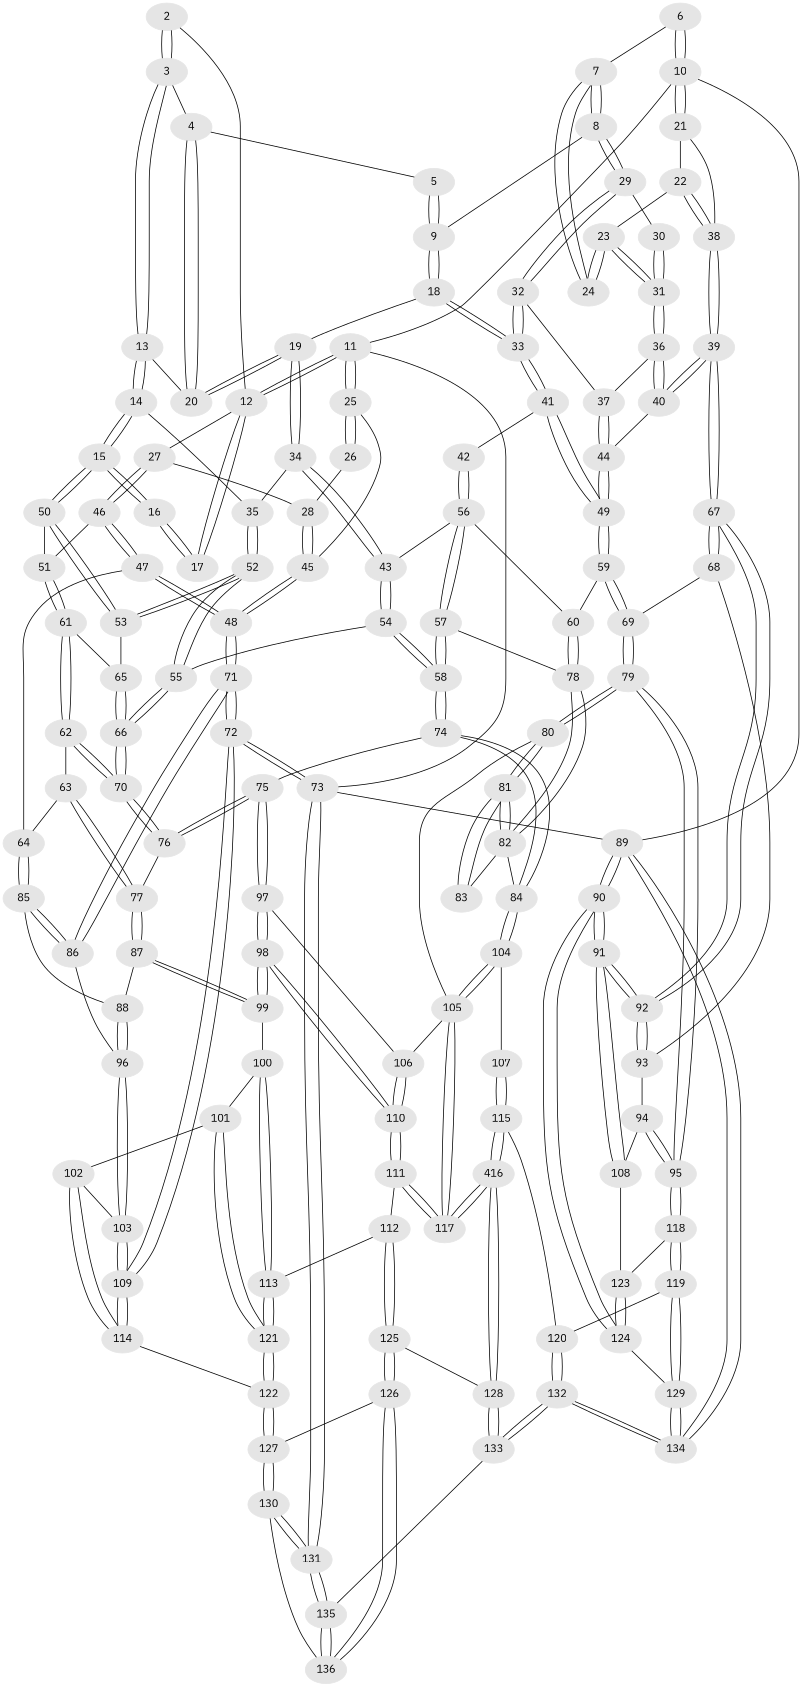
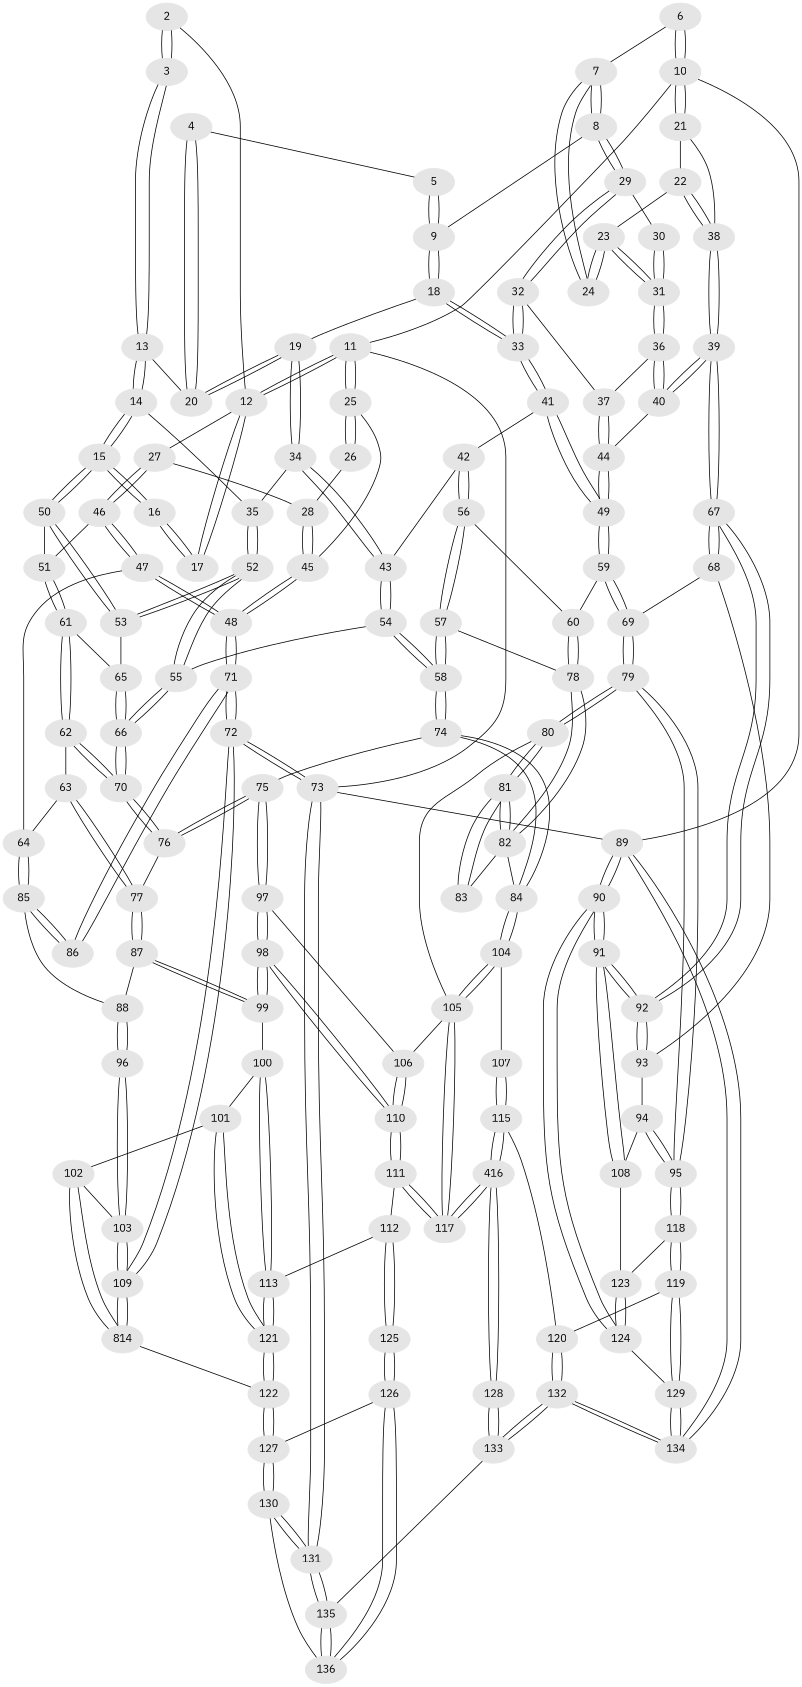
(179, 100) -> none
(425, 540) -> (425, 513)
(90, 1011) -> none
(122, 1339) -> (122, 1339)
(441, 1367) -> none
